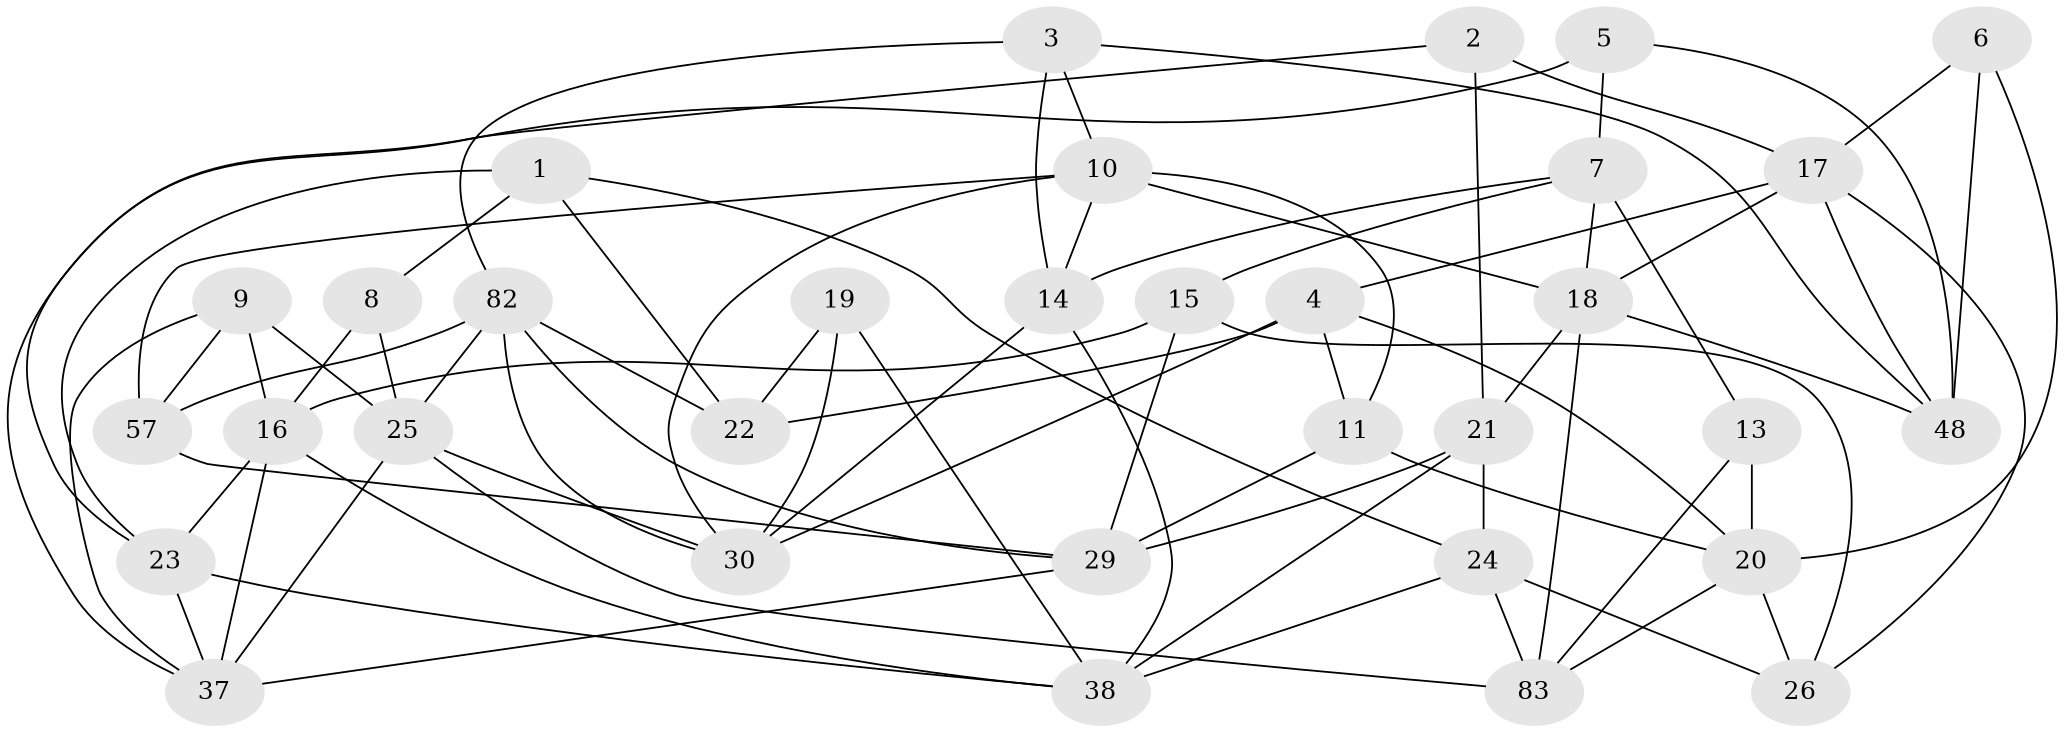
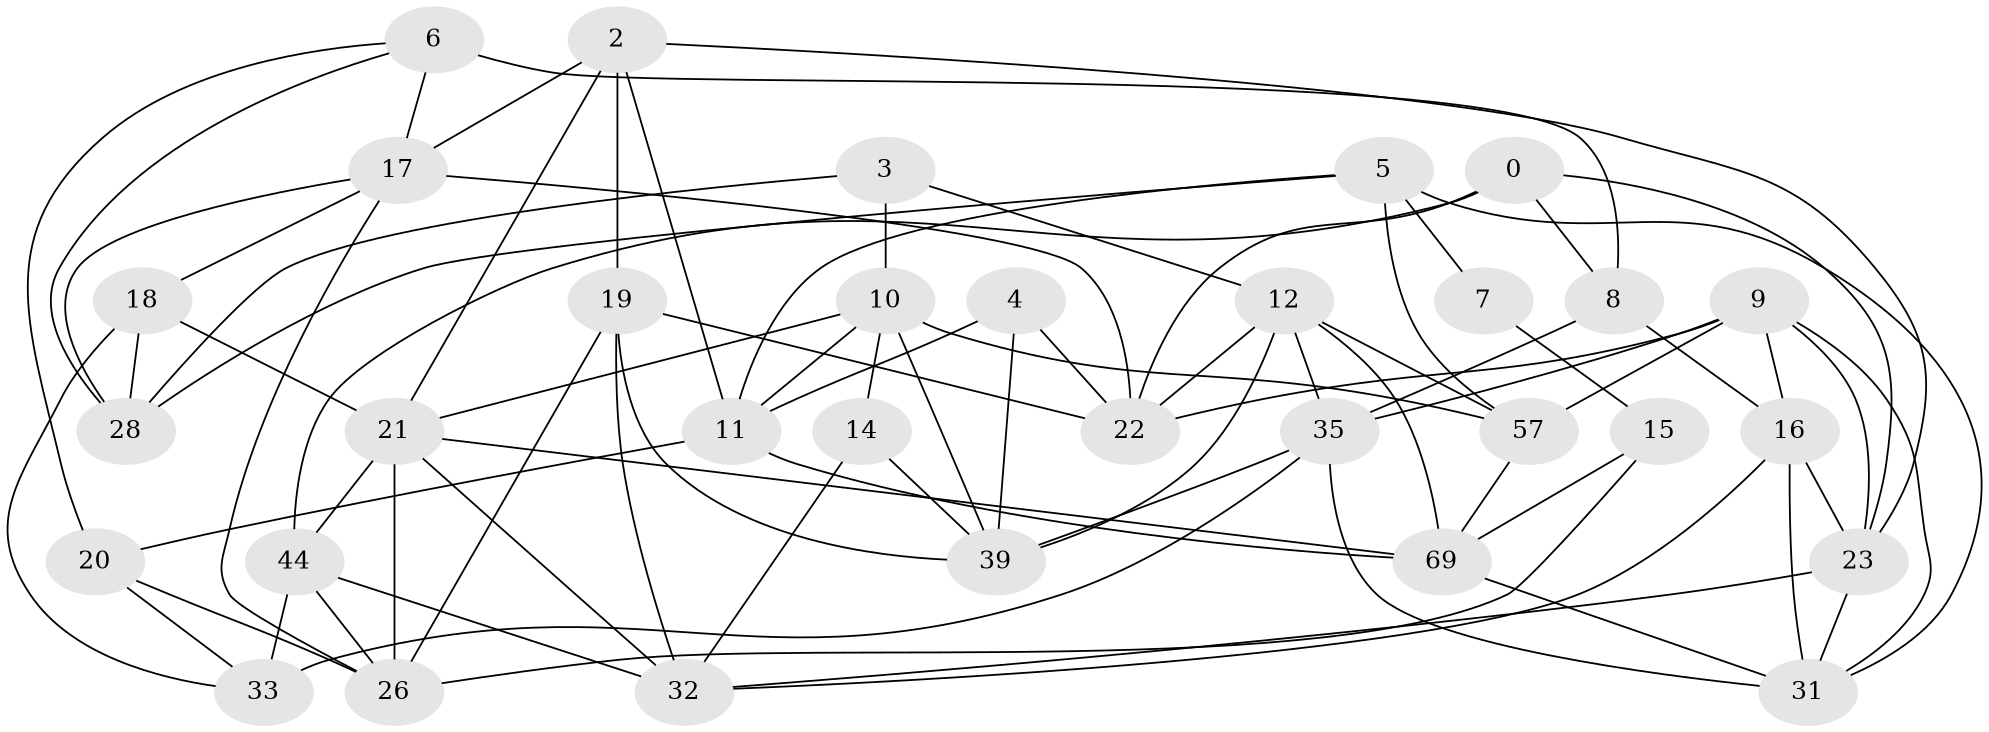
none -> (1101, 85)
(1036, 166) -> none
(541, 170) -> (1515, 170)
none -> (617, 170)
(1341, 212) -> none
none -> (979, 217)
none -> (670, 219)
(1564, 236) -> (779, 209)
(1590, 241) -> none
(1382, 246) -> (640, 366)
(503, 301) -> (1284, 301)
none -> (1412, 321)
(729, 366) -> none
none -> (1503, 368)
(1555, 403) -> none
none -> (1861, 415)
(403, 431) -> (1330, 431)
(1752, 431) -> none
(1951, 431) -> (126, 431)
none -> (506, 497)
none -> (394, 562)
(740, 562) -> (996, 562)
(1101, 562) -> (1442, 562)
(1484, 562) -> (295, 562)
(215, 692) -> (1808, 692)
(1101, 692) -> (684, 692)
(1534, 692) -> (264, 692)
